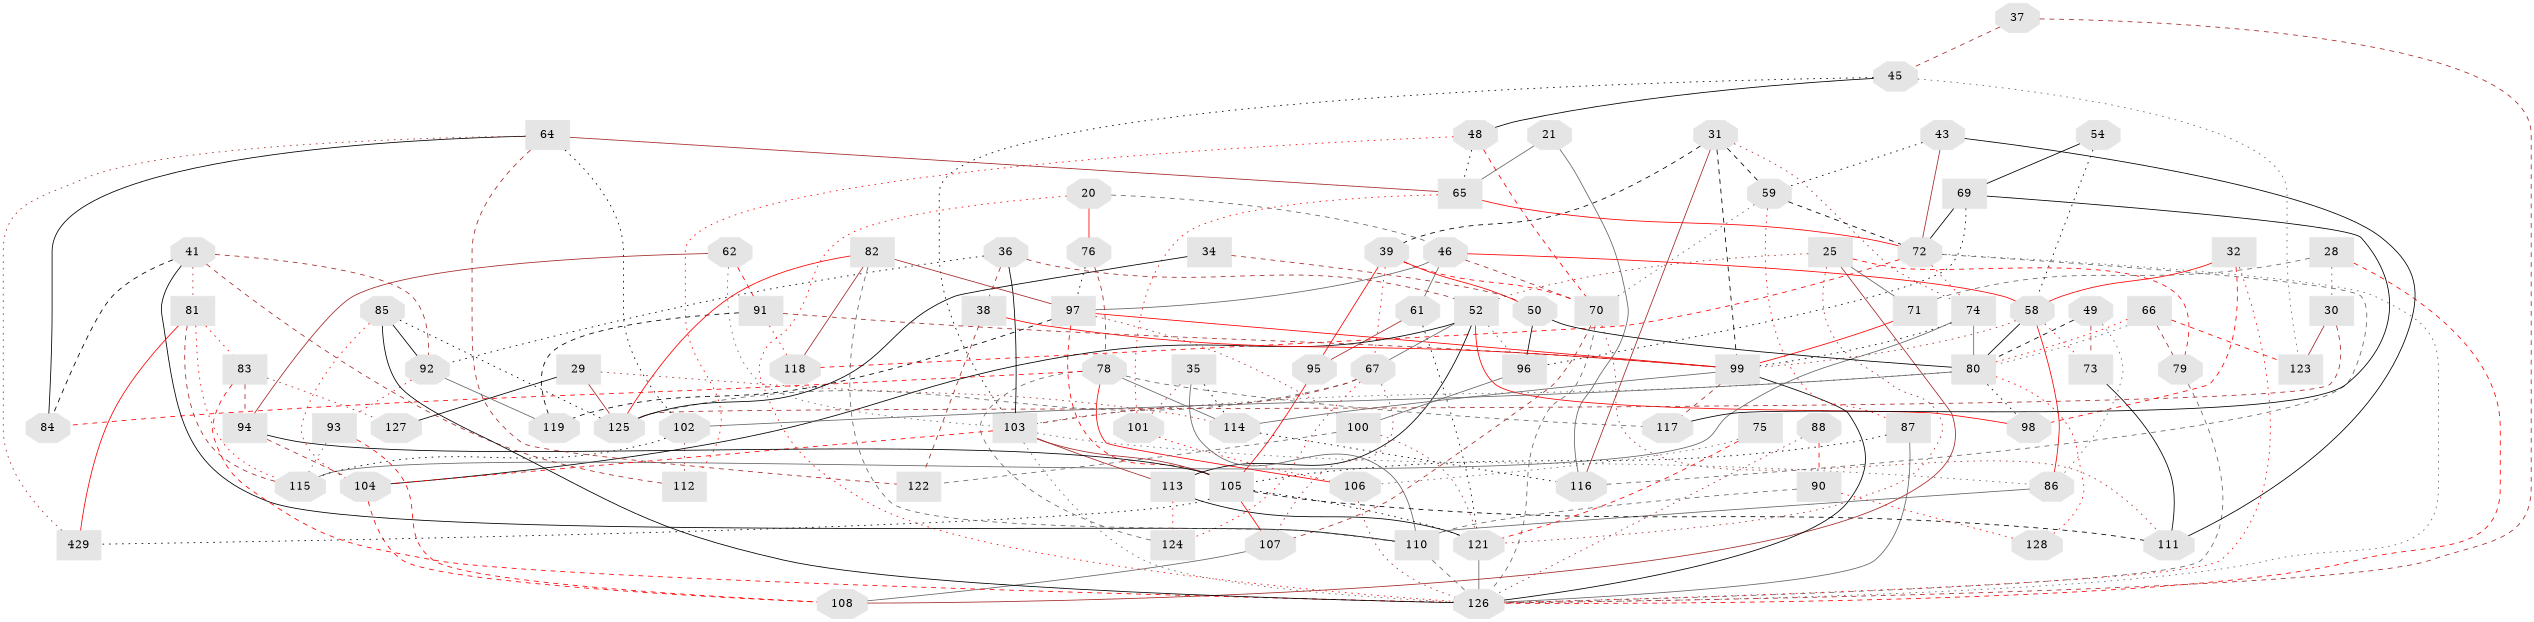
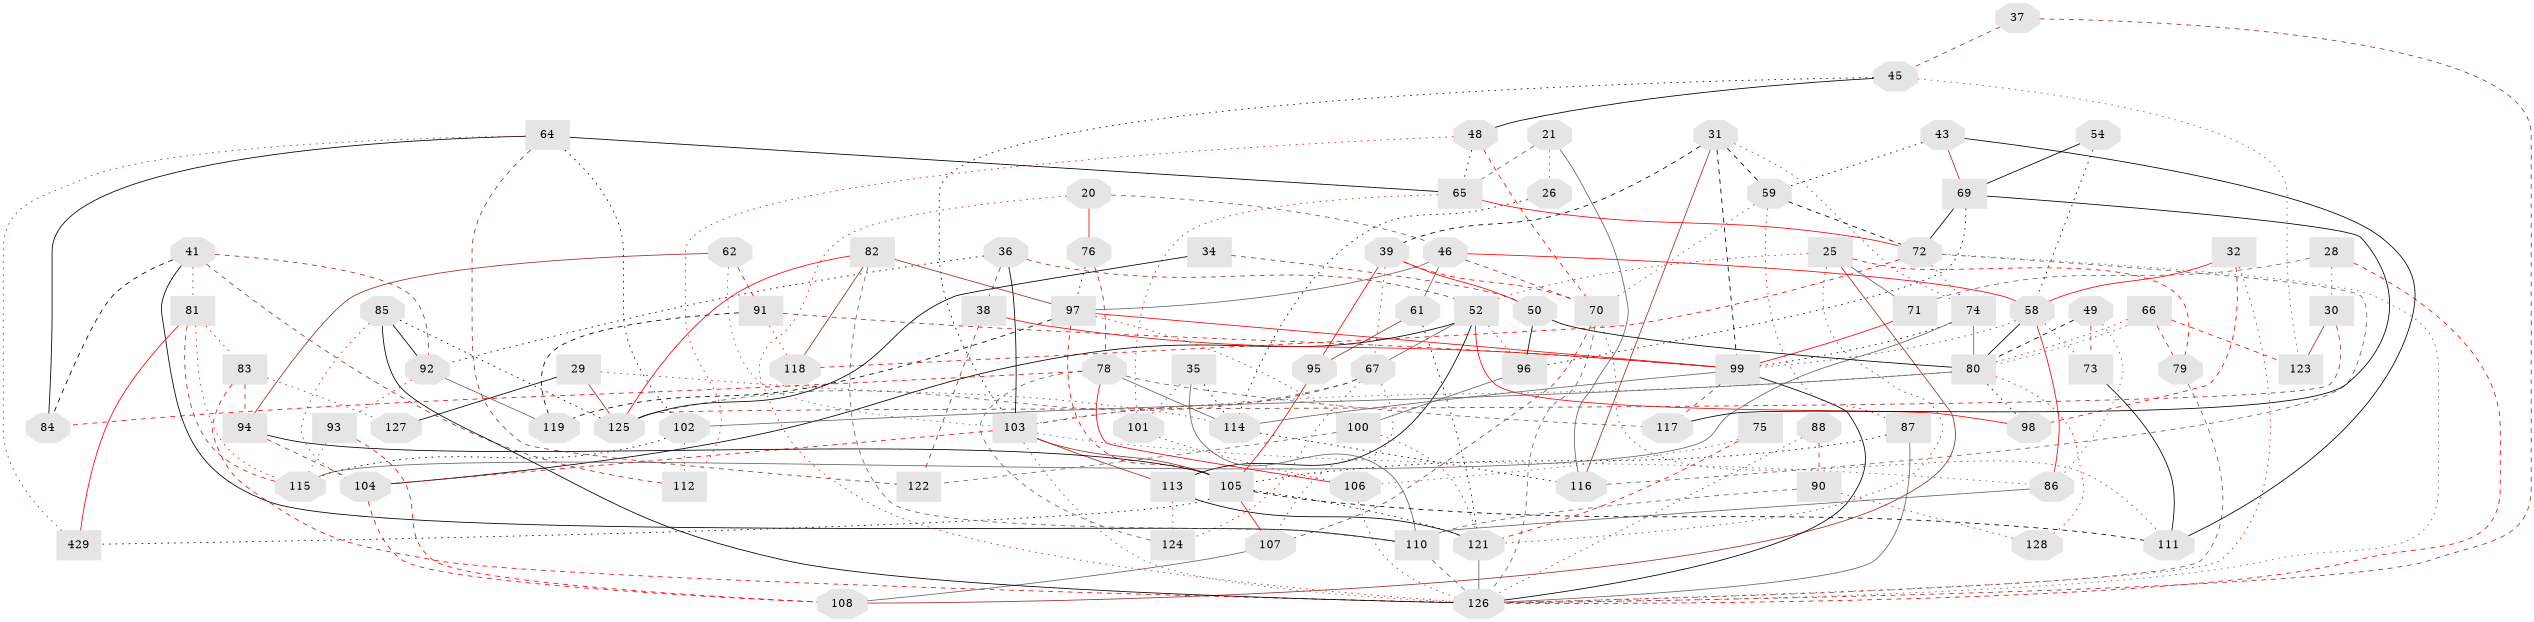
(1508, 162) -> (1508, 162)
(982, 163) -> (982, 163)
none -> (1550, 194)
(1931, 194) -> (1954, 164)
